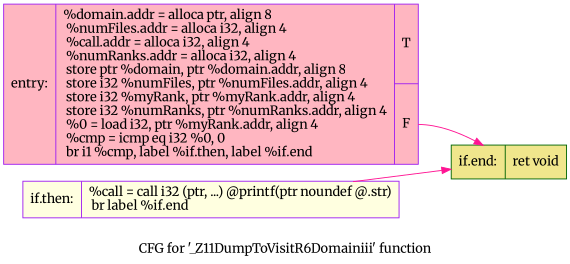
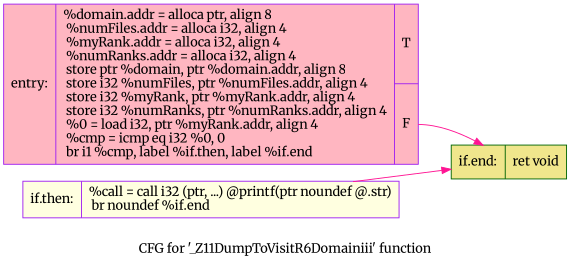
(157, 43) -> (172, 43)
(139, 206) -> (150, 206)
